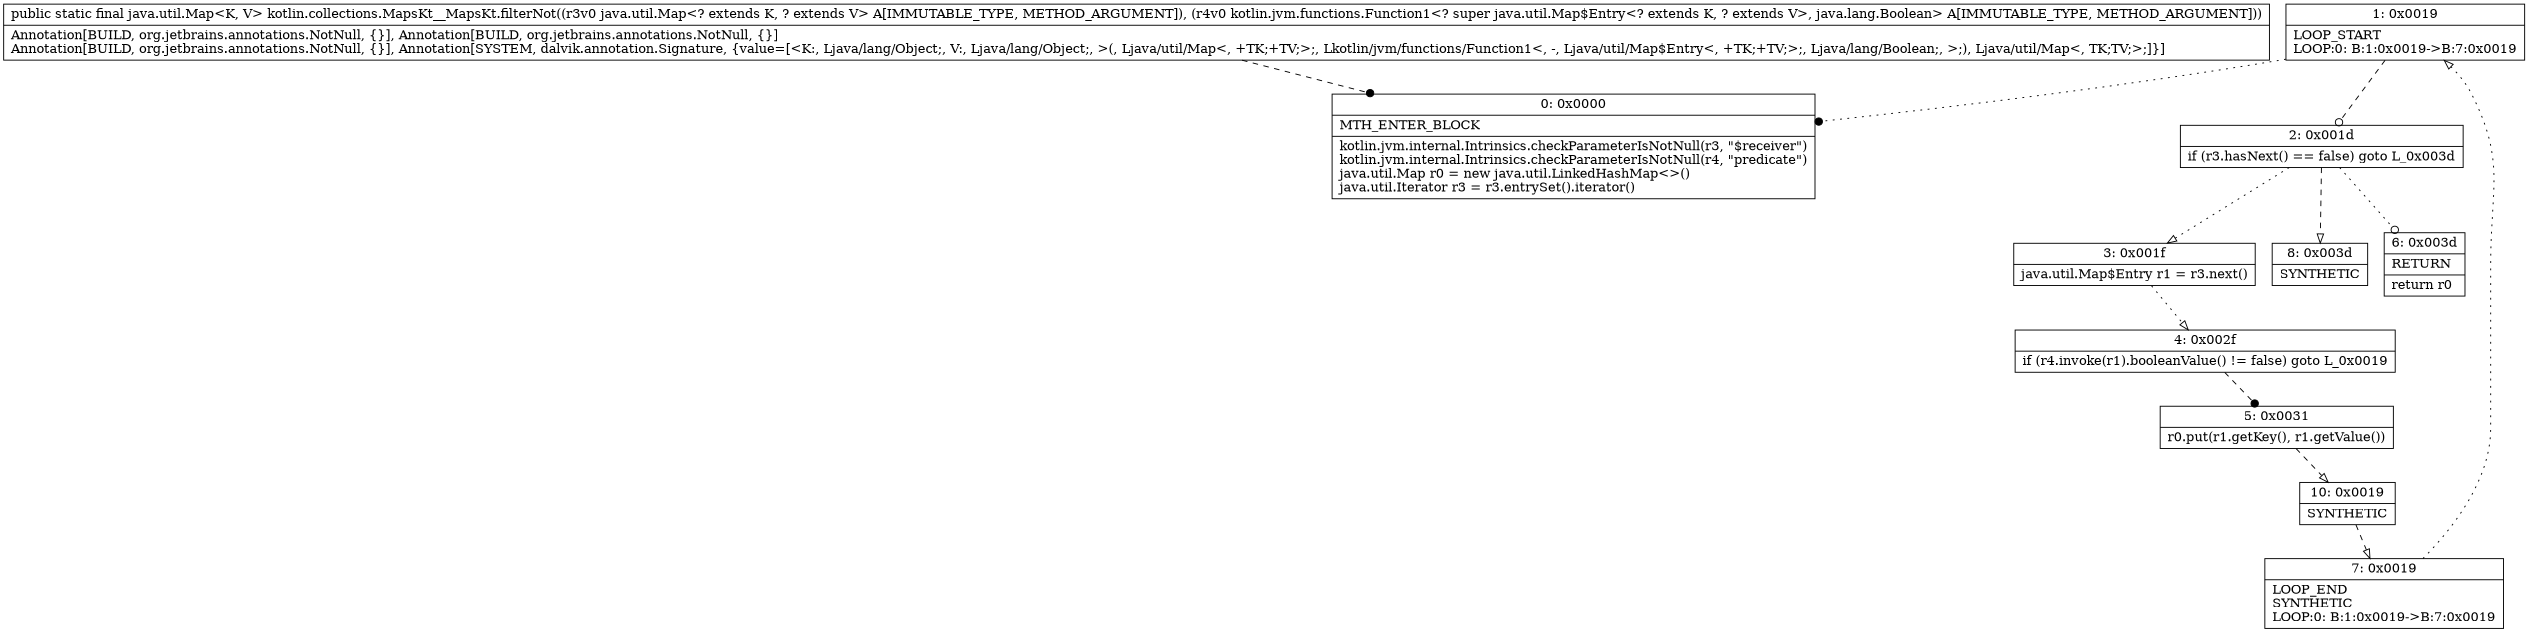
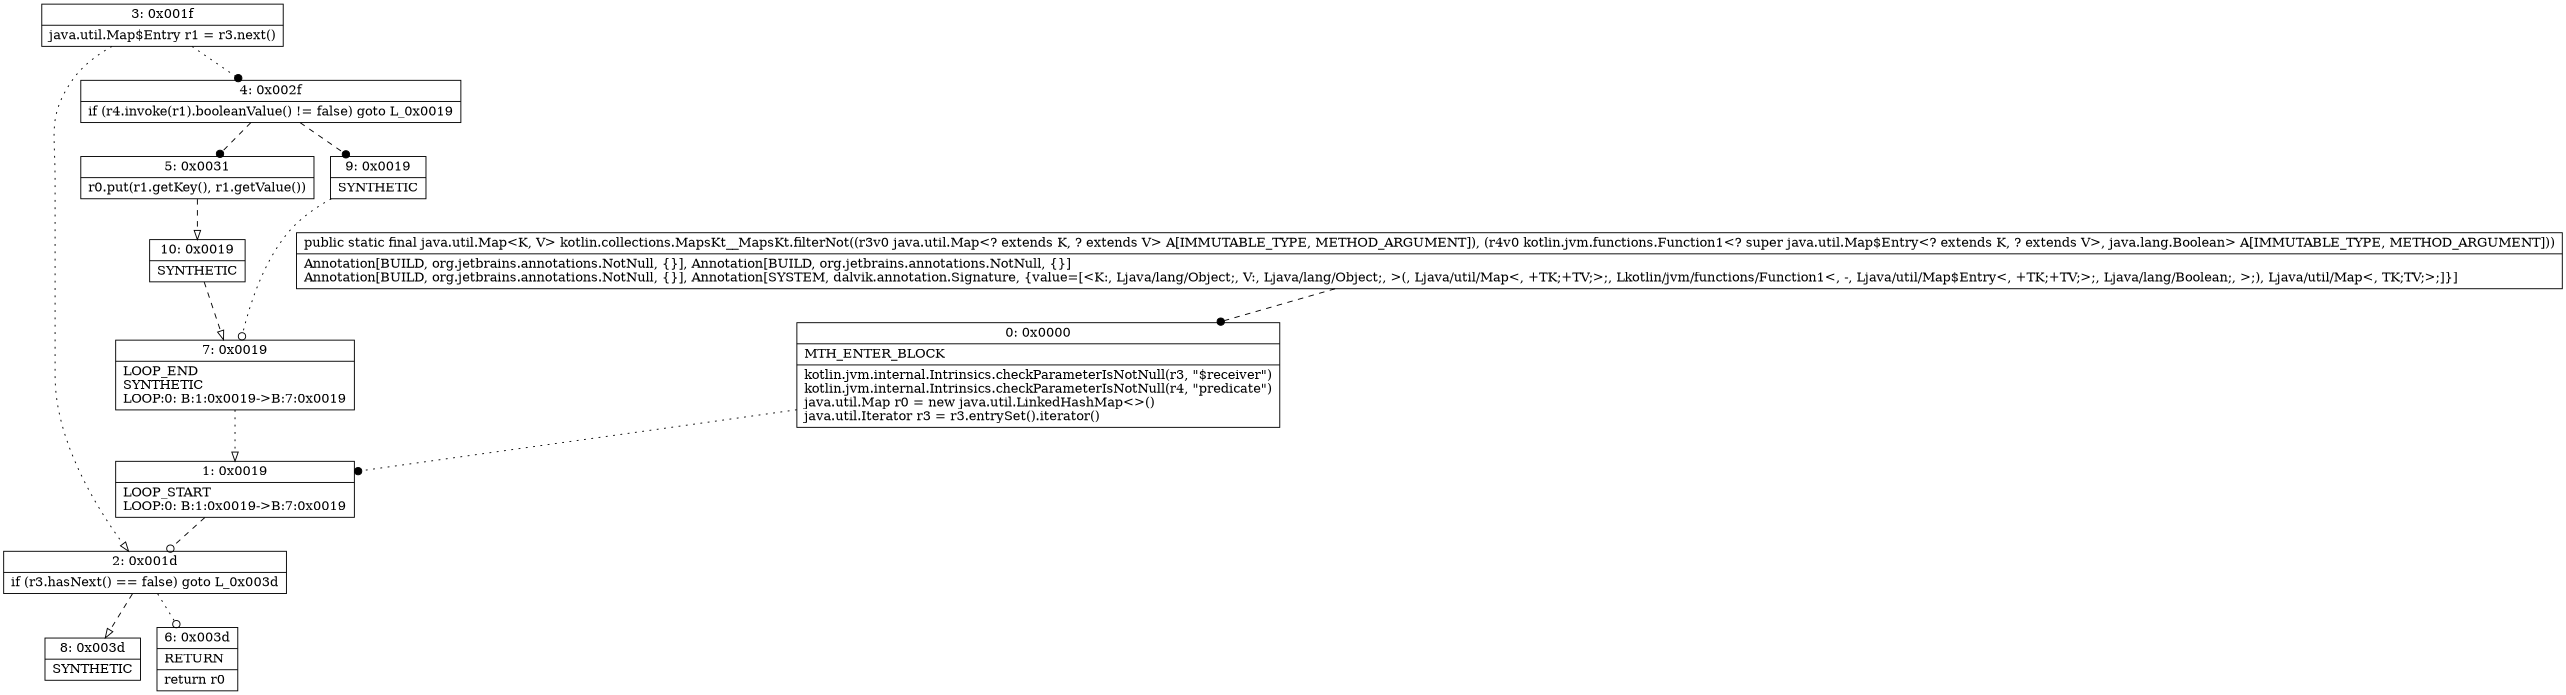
(2055, 93) -> (579, 440)
none -> (378, 178)
(2232, 203) -> (55, 292)
(2167, 304) -> (214, 61)
